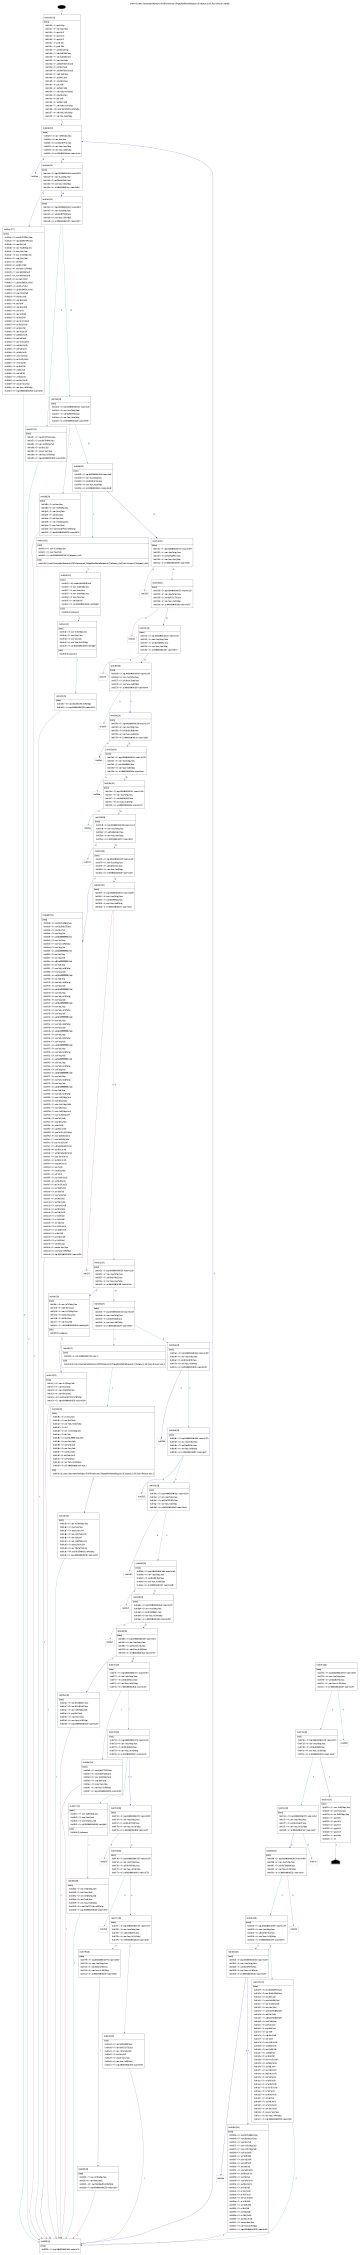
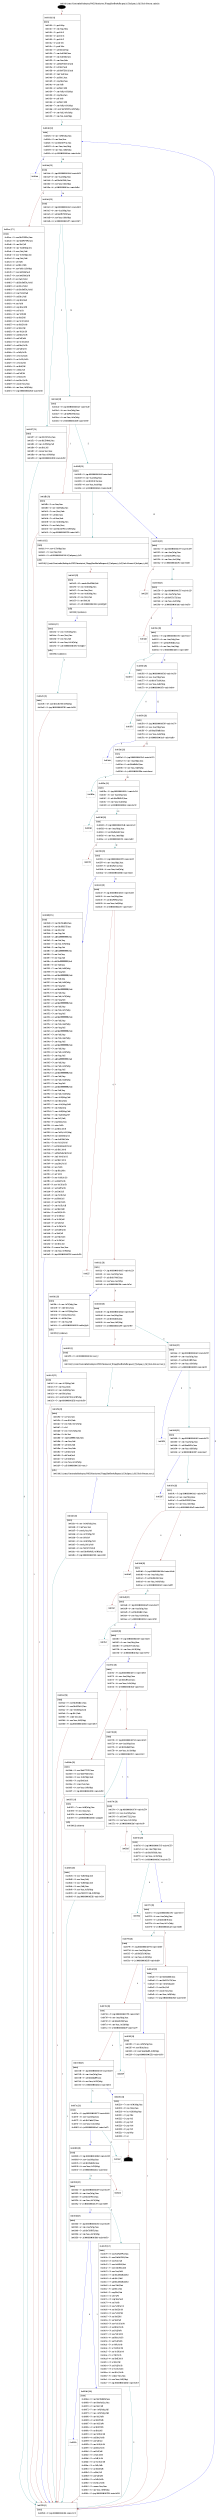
none -> (131, 1983)
